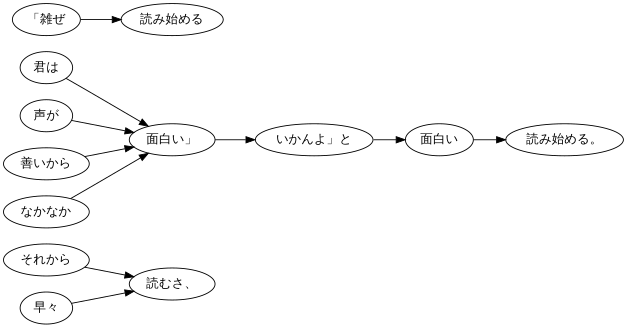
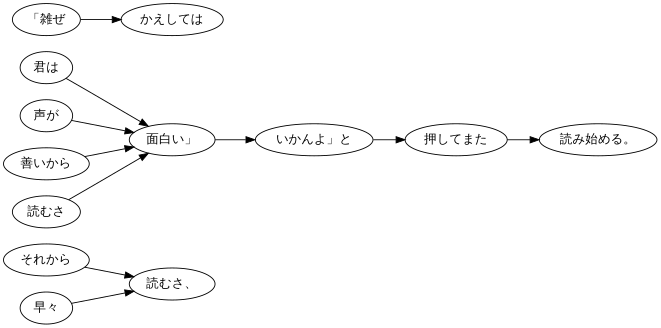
(172, 20) -> (172, 20)
(439, 140) -> (456, 140)
(46, 212) -> (46, 212)
